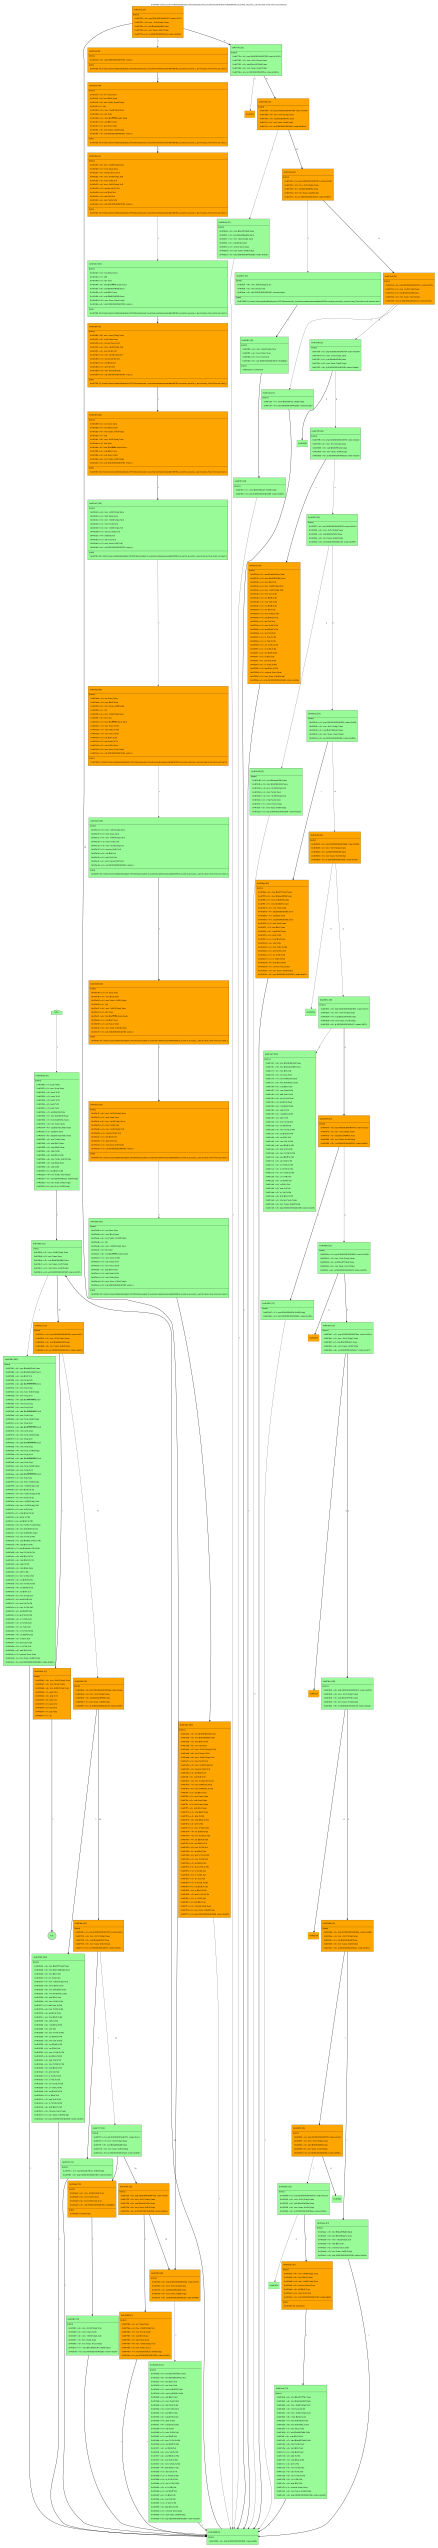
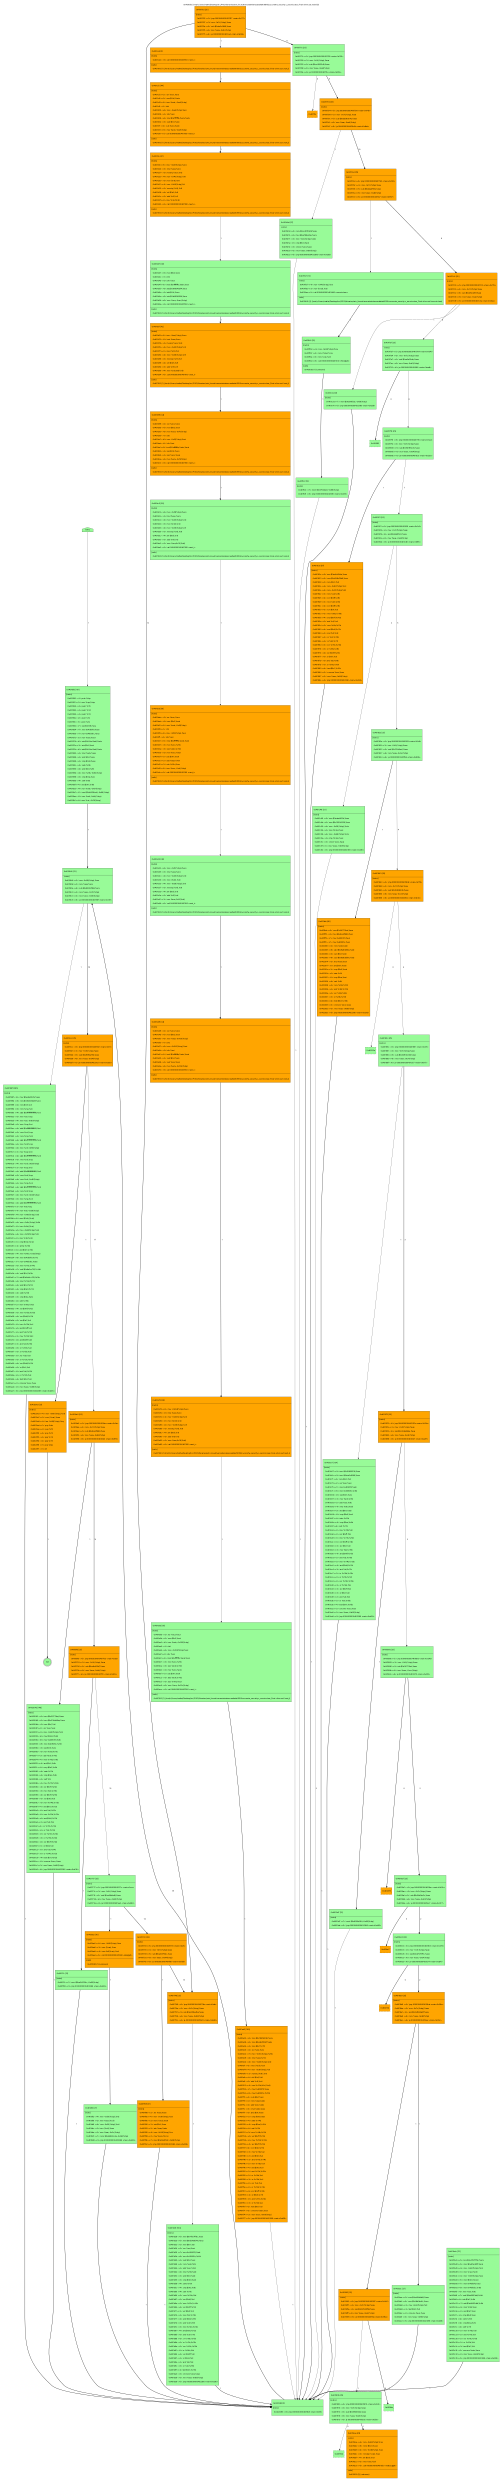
none -> (327, 2012)
(305, 2347) -> none
